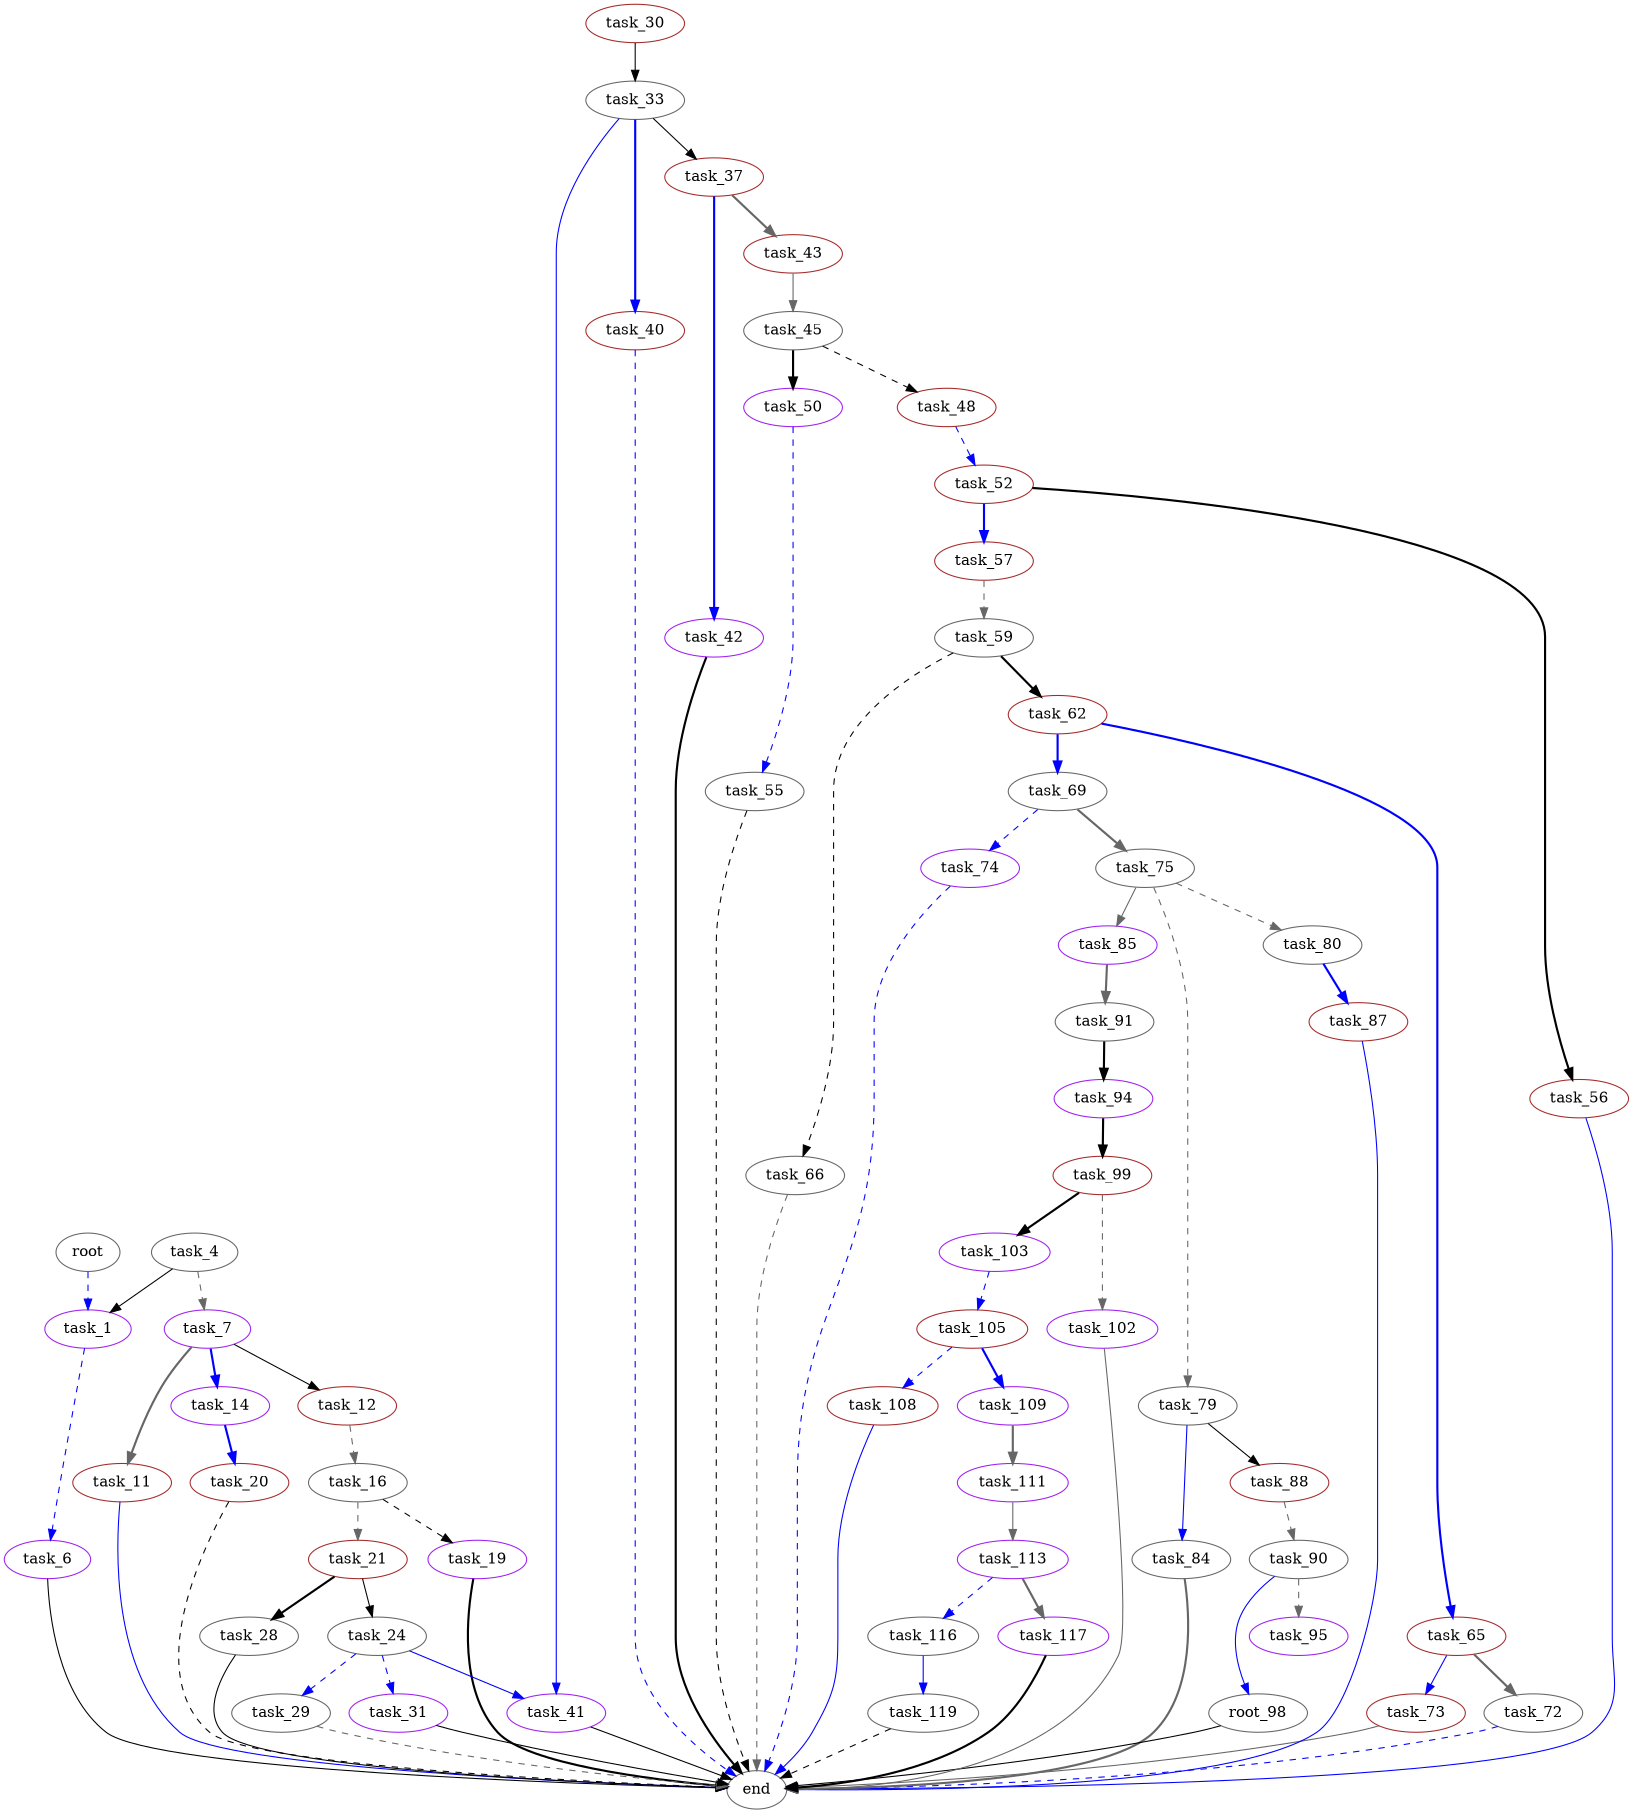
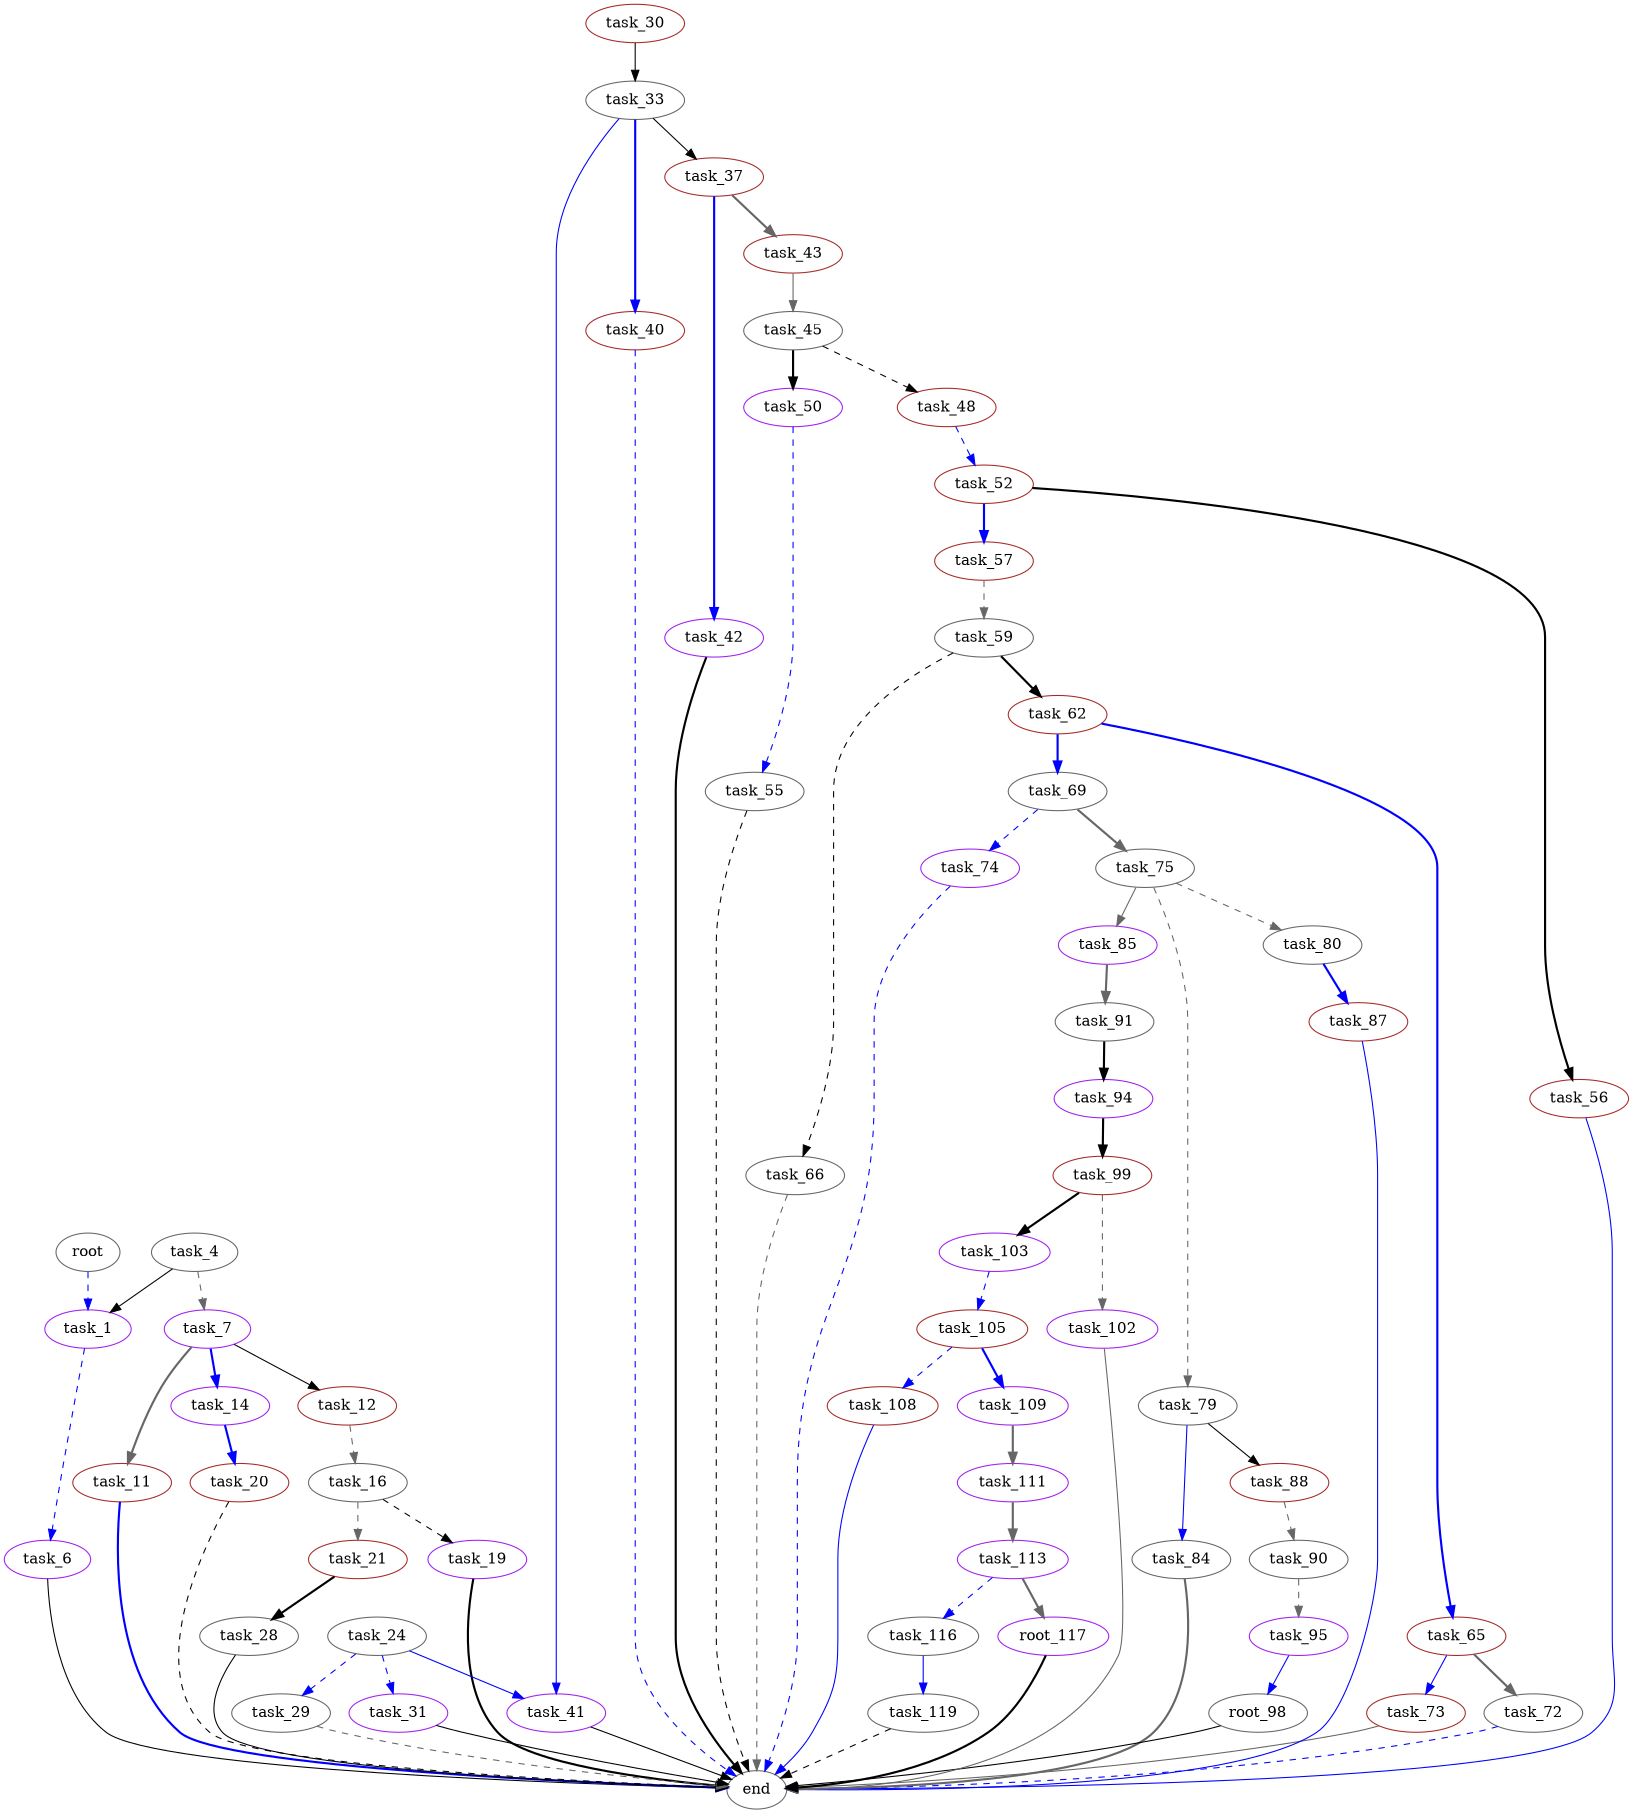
(1013, 1516) -> (1013, 1516)
(366, 1592) -> none
(1238, 1624) -> (1281, 1670)
(1053, 1636) -> (1053, 1636)
(226, 1748) -> (226, 1748)
